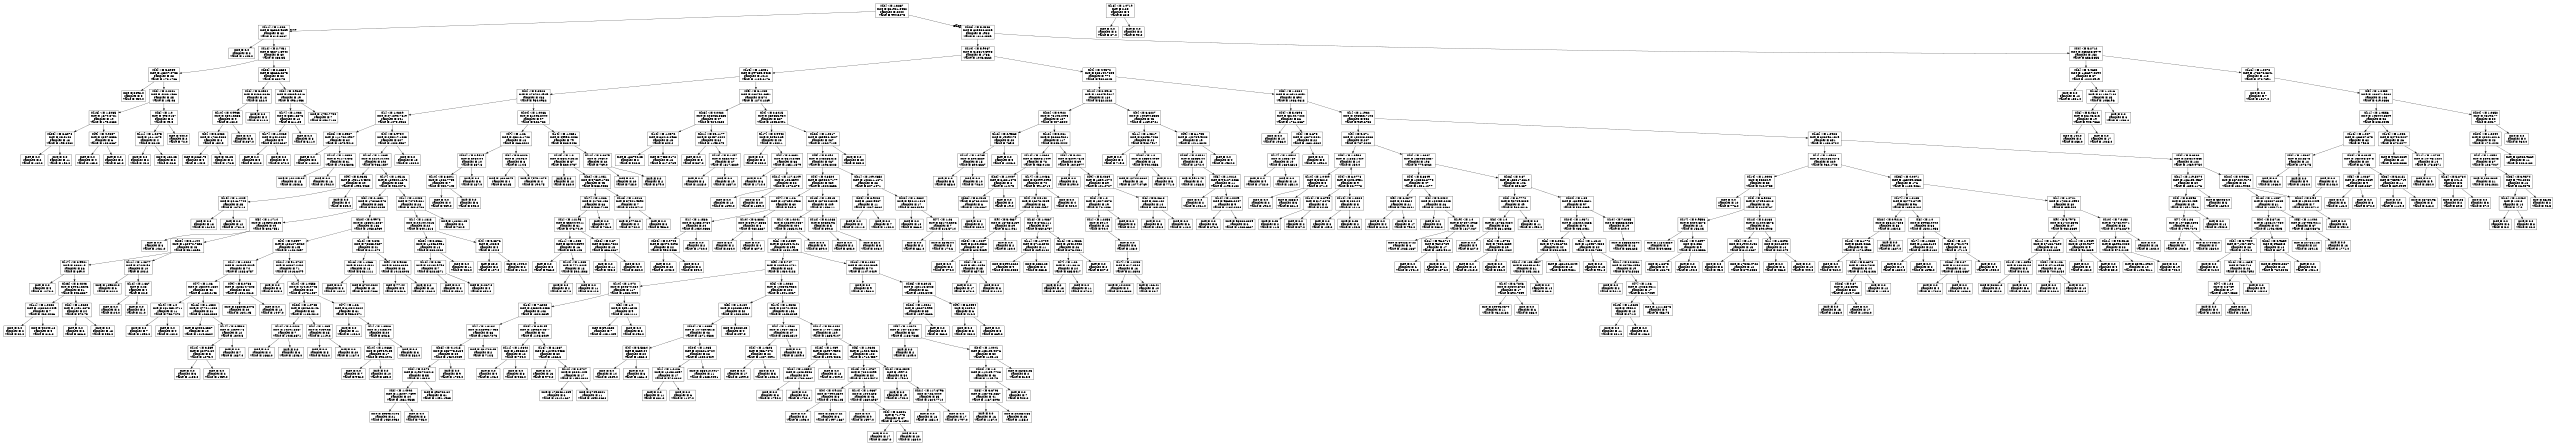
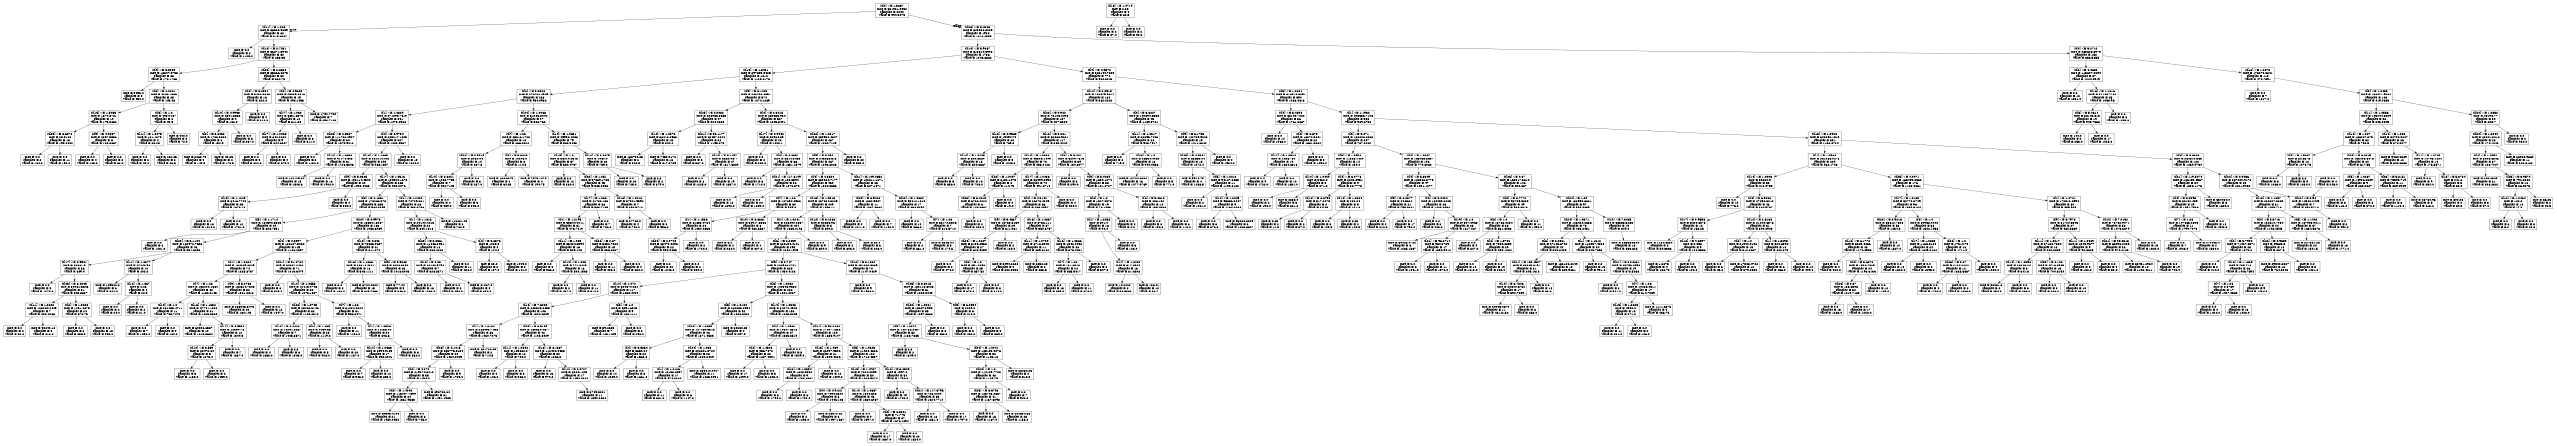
(1351, 172) -> (1348, 170)
(1099, 182) -> (1099, 182)
(974, 203) -> (974, 203)
(1128, 255) -> (1109, 246)
(556, 395) -> none
